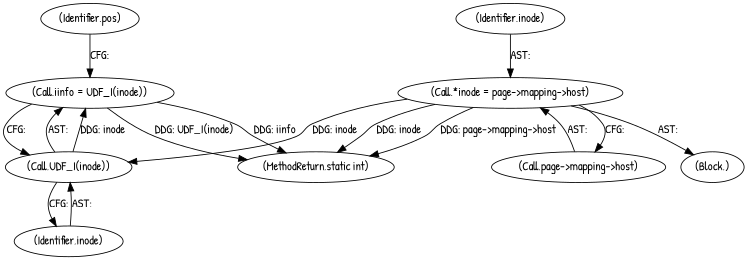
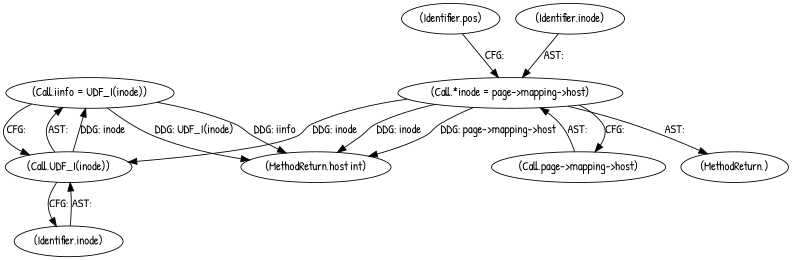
(90, 52) -> (478, 52)
(316, 167) -> (316, 167)
(713, 167) -> (735, 167)
